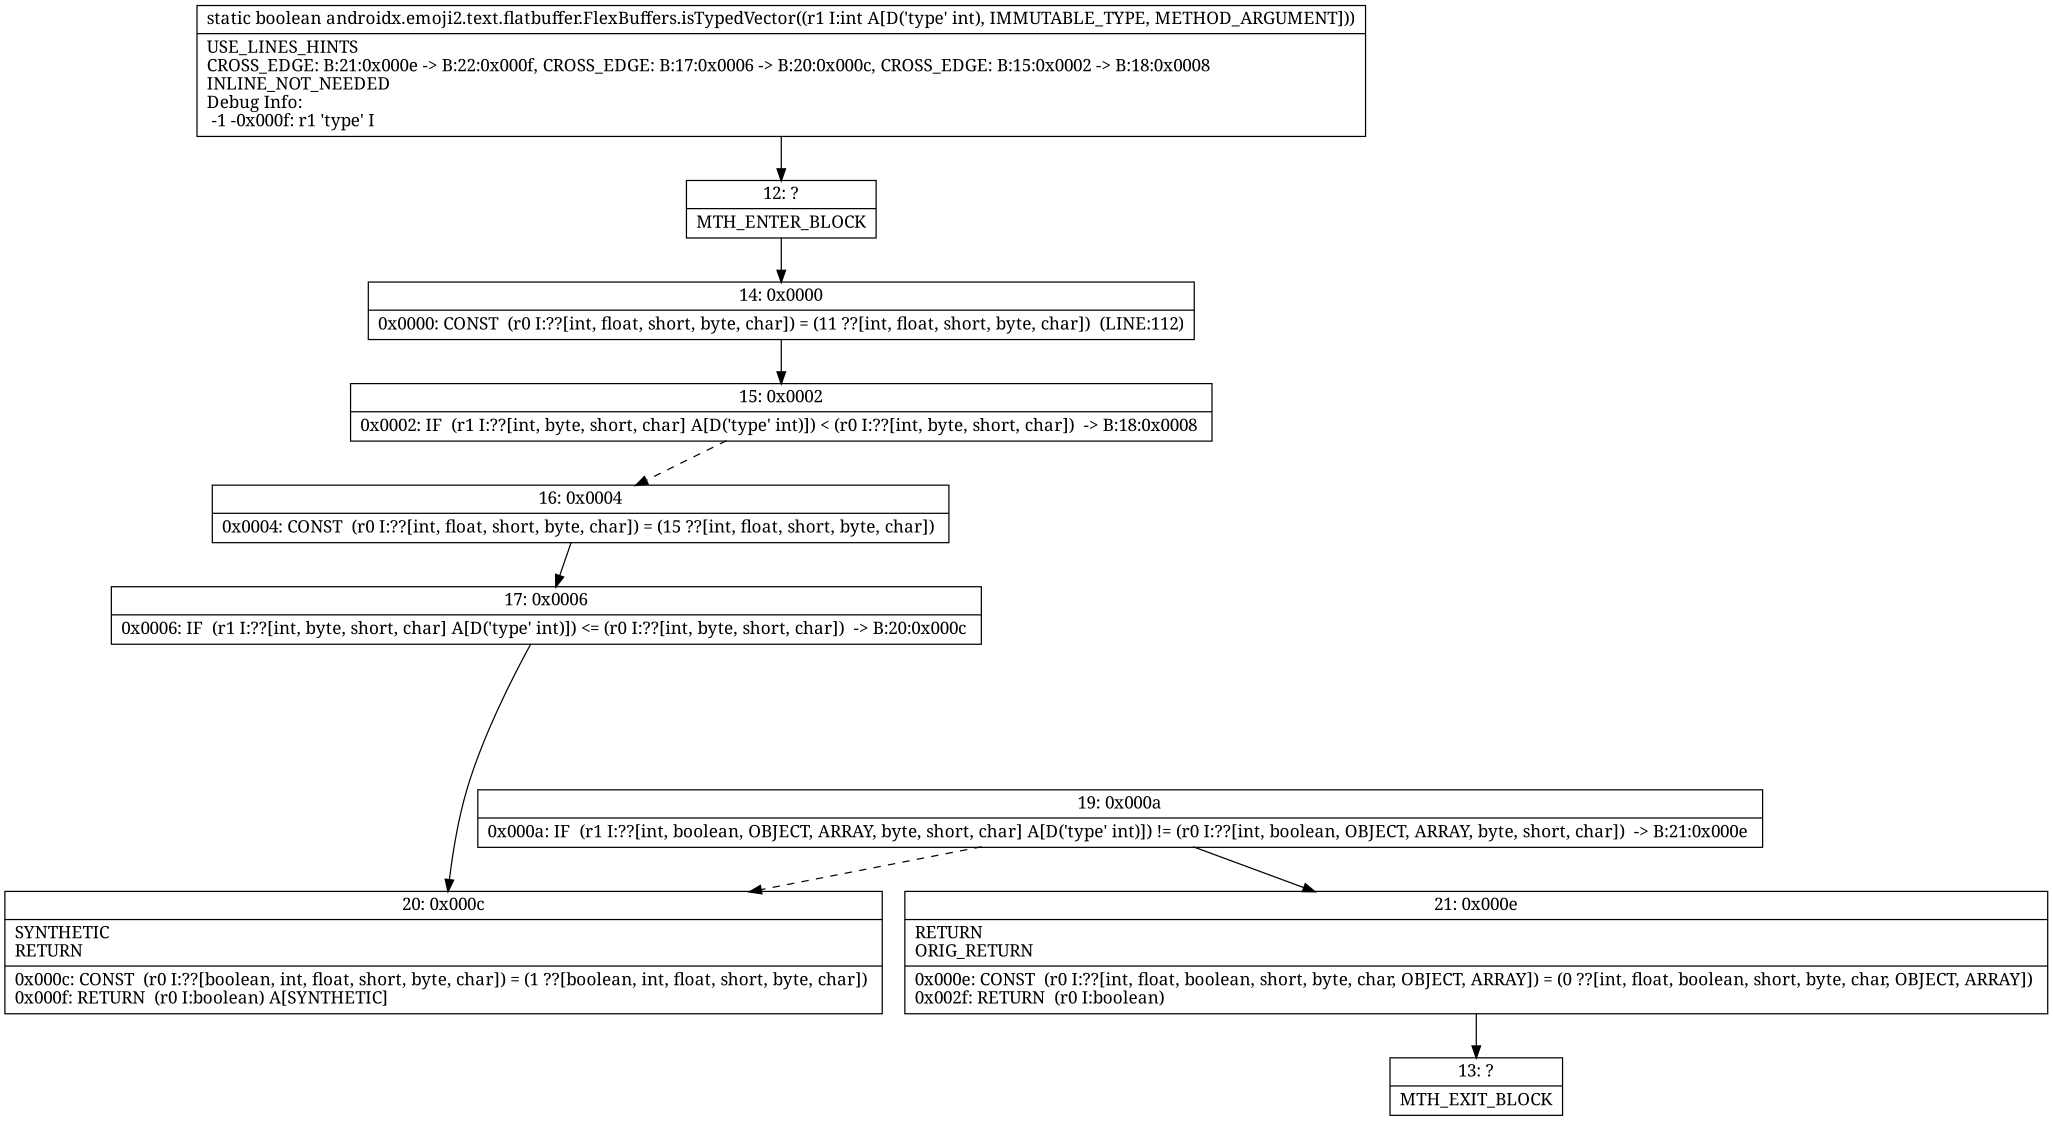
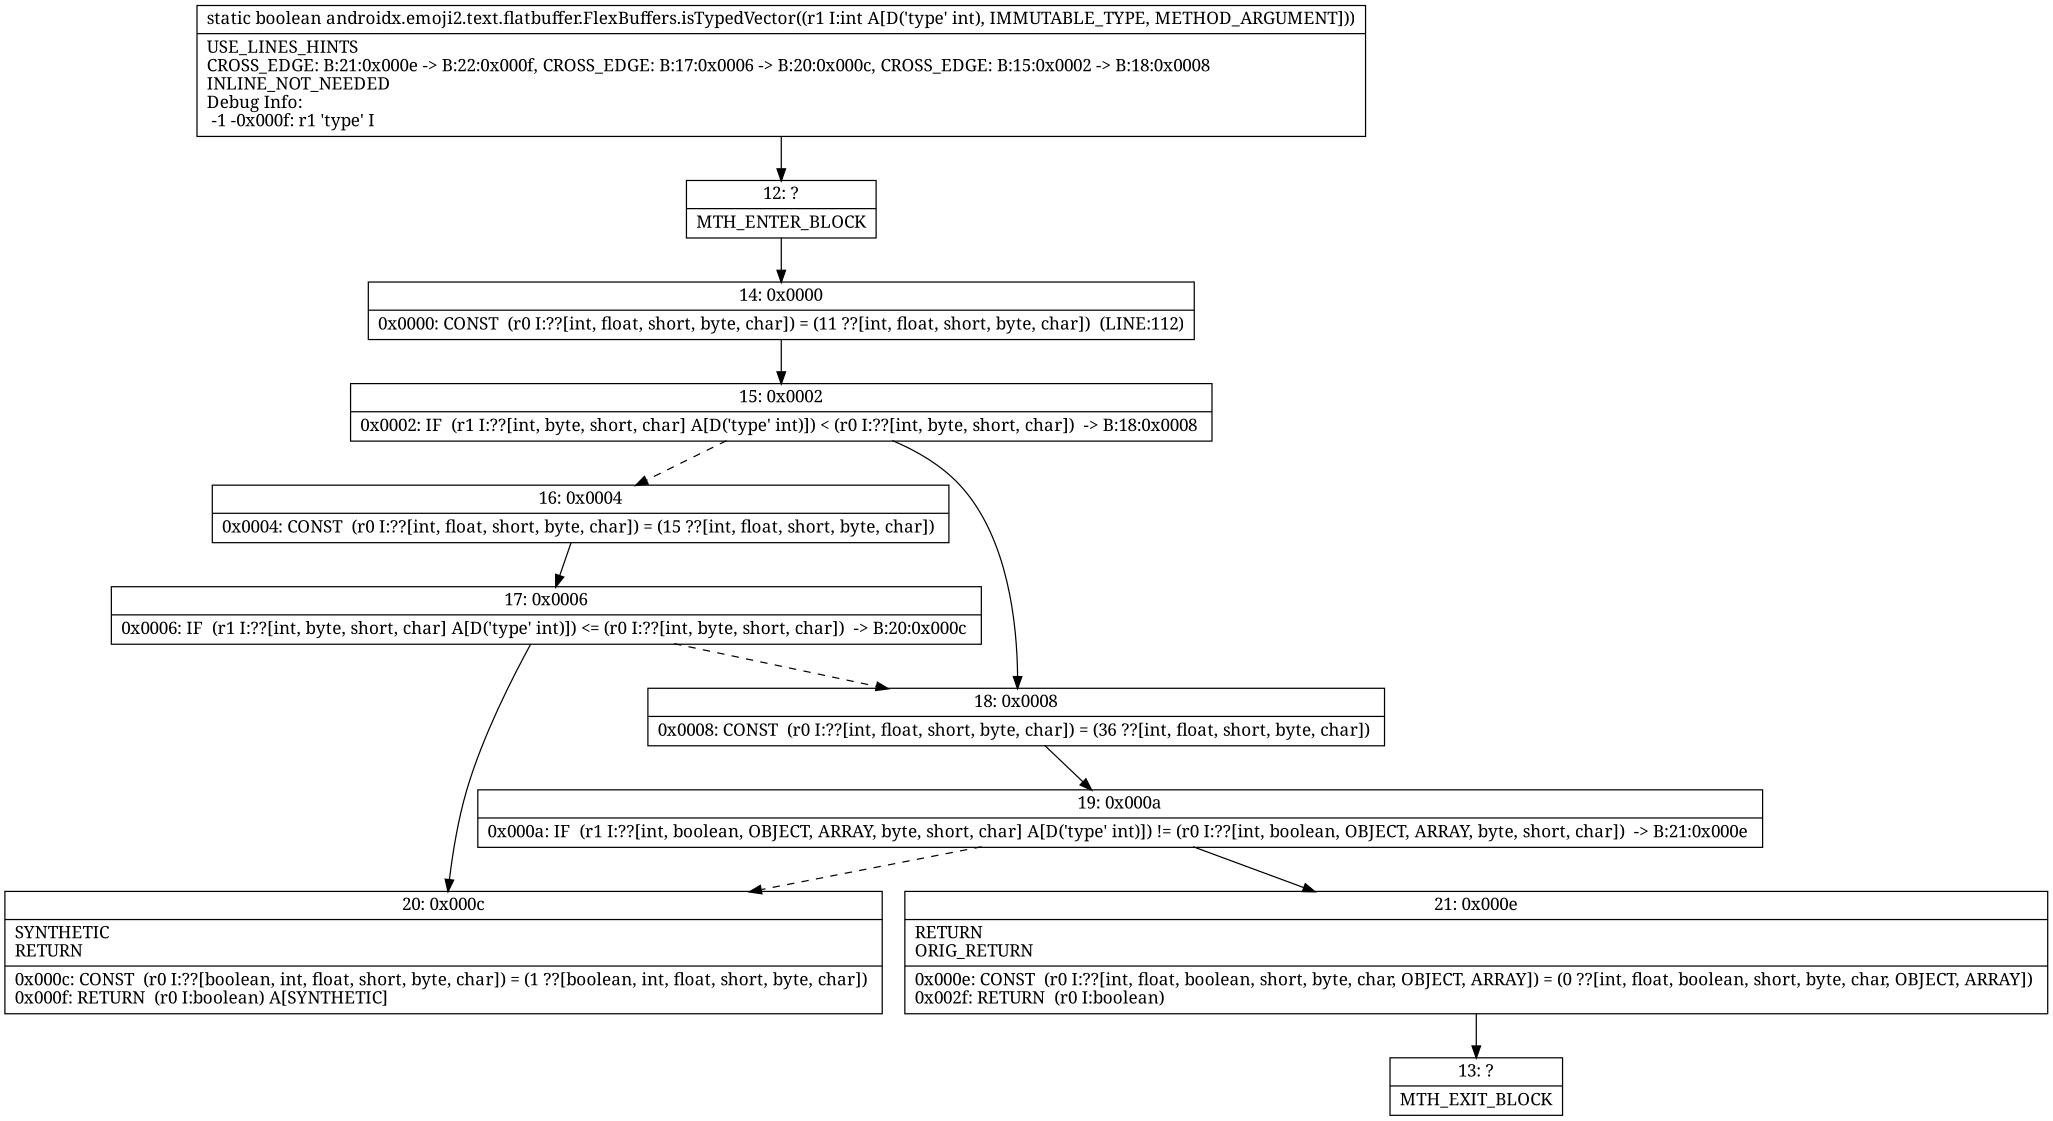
none -> (1016, 717)
